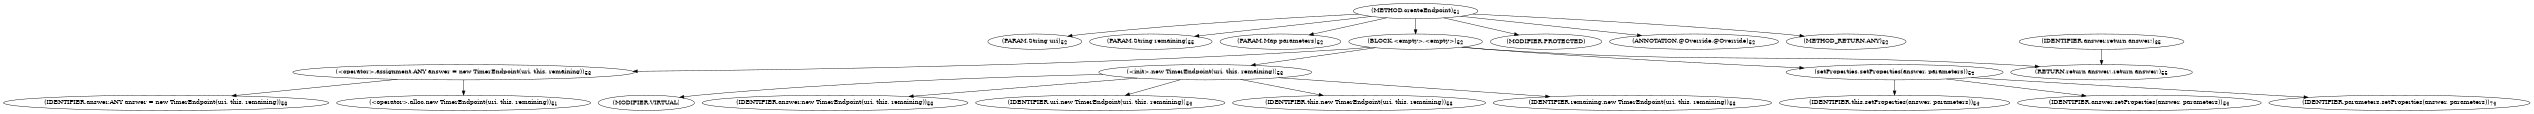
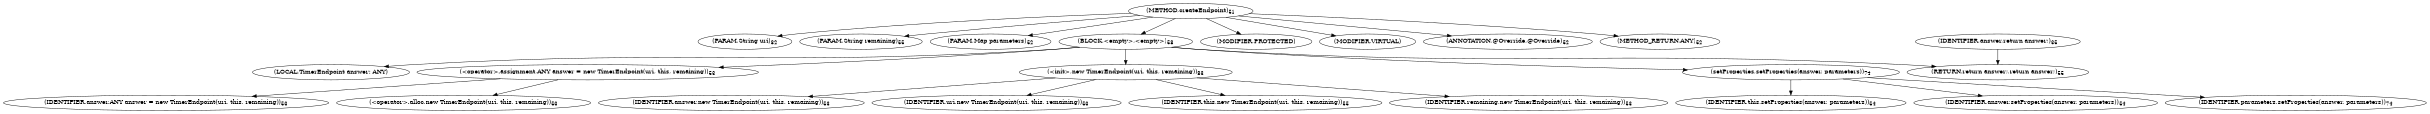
(1064, 41) -> (774, 41)
(1460, 41) -> (1170, 41)
none -> (331, 72)
(1280, 72) -> (1201, 72)
(1971, 72) -> (1868, 72)
(893, 82) -> (1279, 26)
(555, 102) -> (555, 102)
(1189, 102) -> (1086, 102)
(1450, 102) -> (1346, 102)
